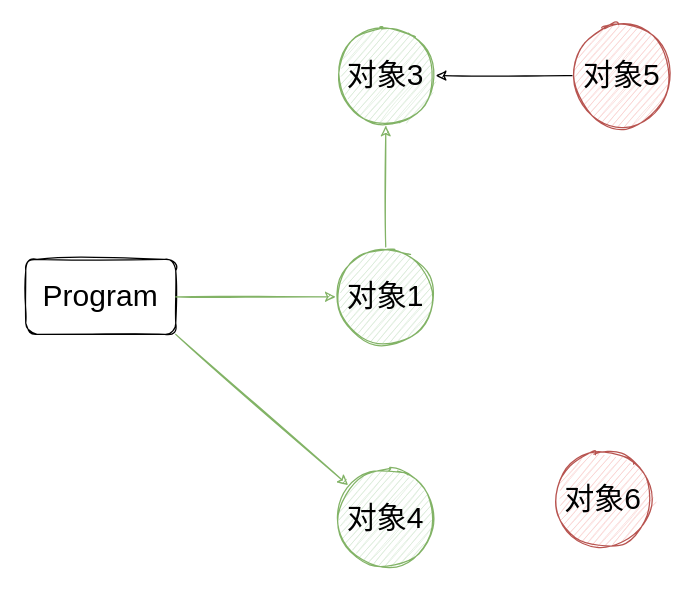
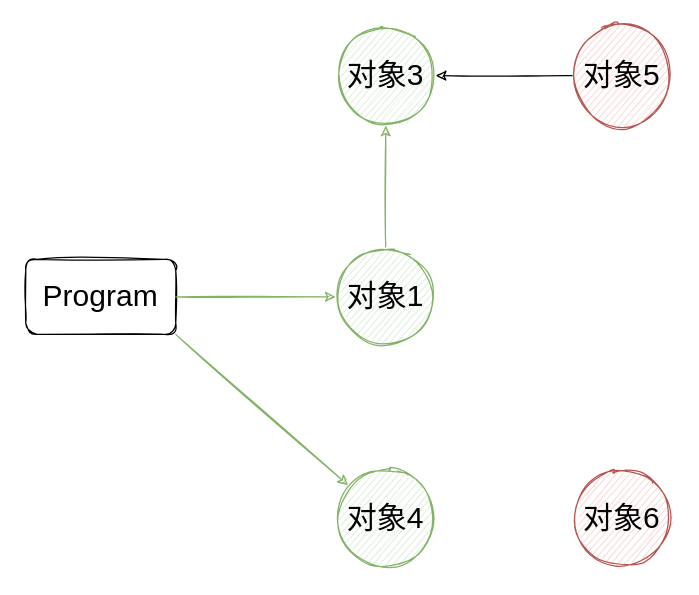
(603, 499) -> (622, 518)
